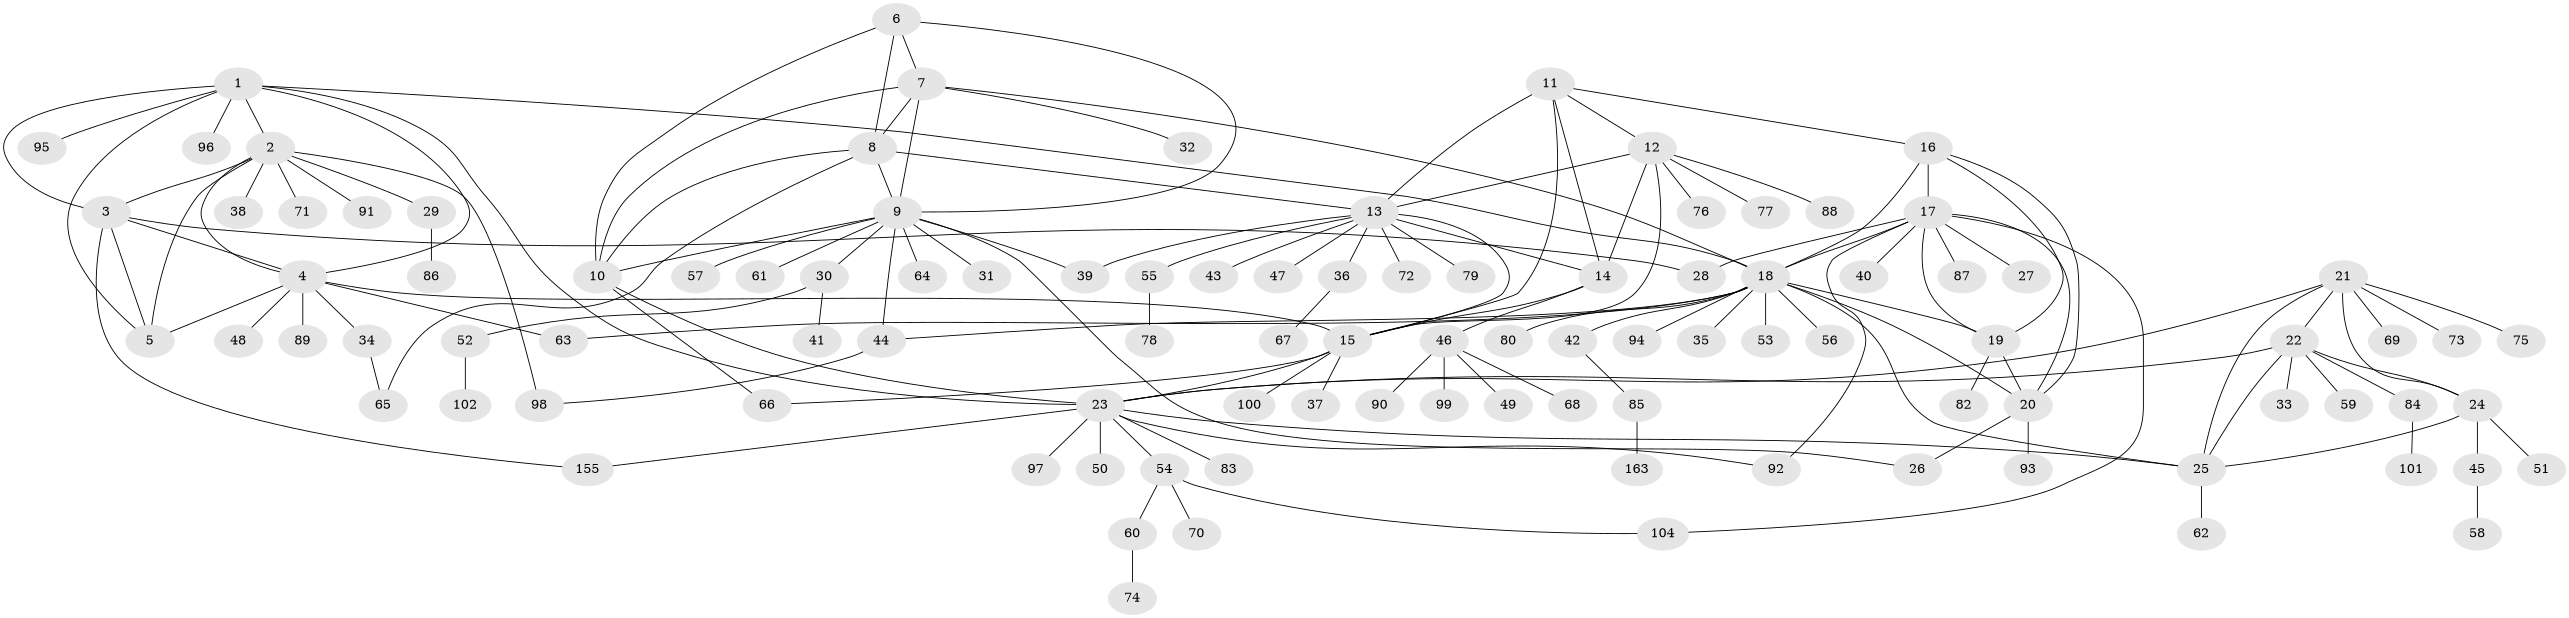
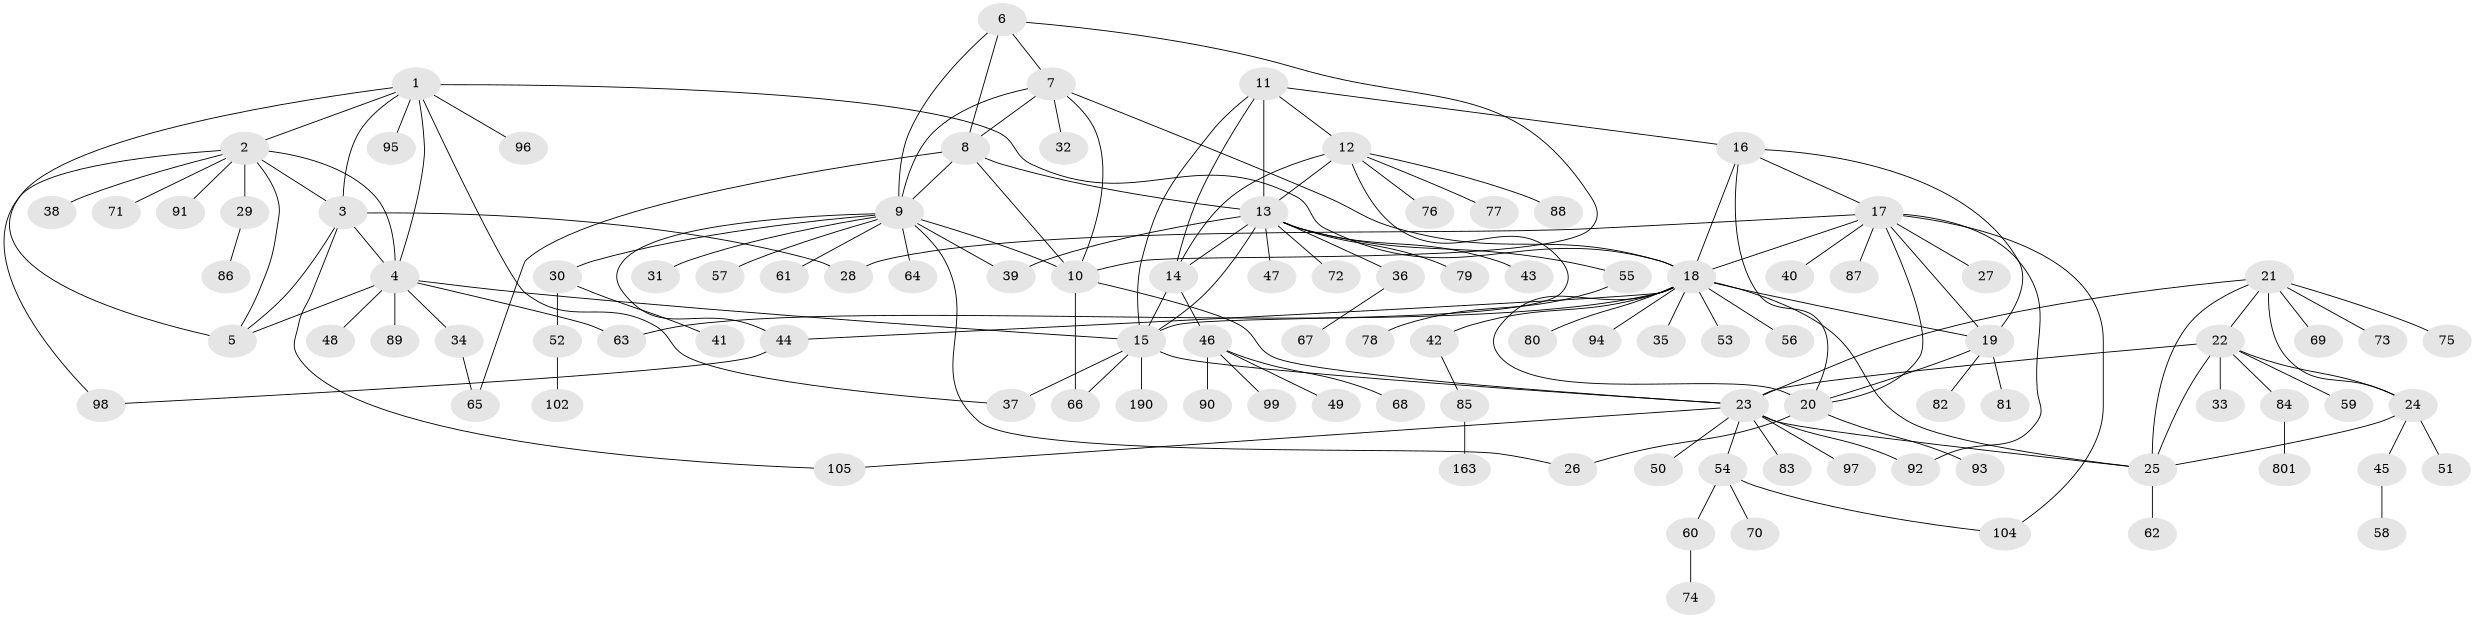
(606, 322) -> (652, 324)
(1249, 405) -> (1141, 405)
none -> (2005, 405)
(588, 470) -> (840, 470)
(2411, 470) -> (2285, 470)
